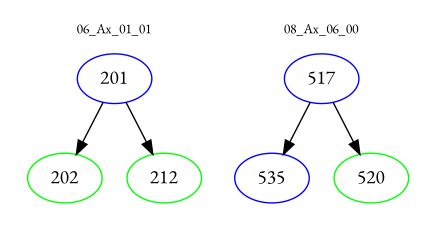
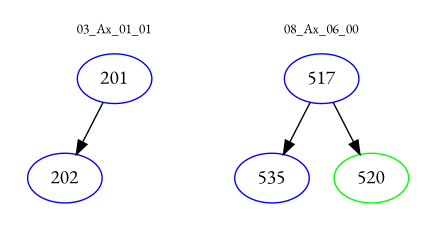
(115, 30) -> (115, 30)
(65, 178) -> (65, 178)
(164, 178) -> none
